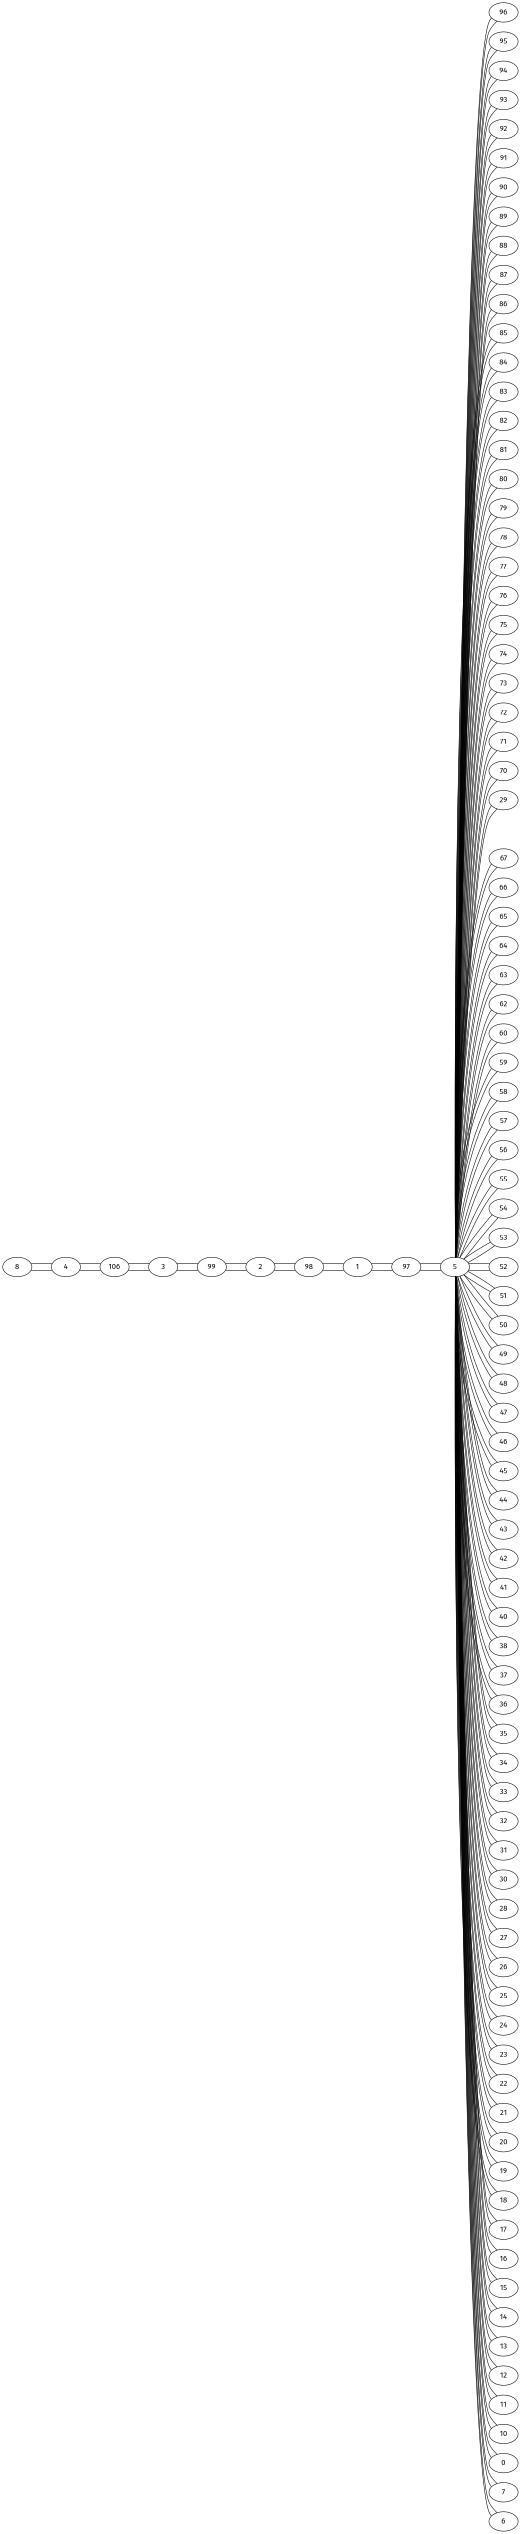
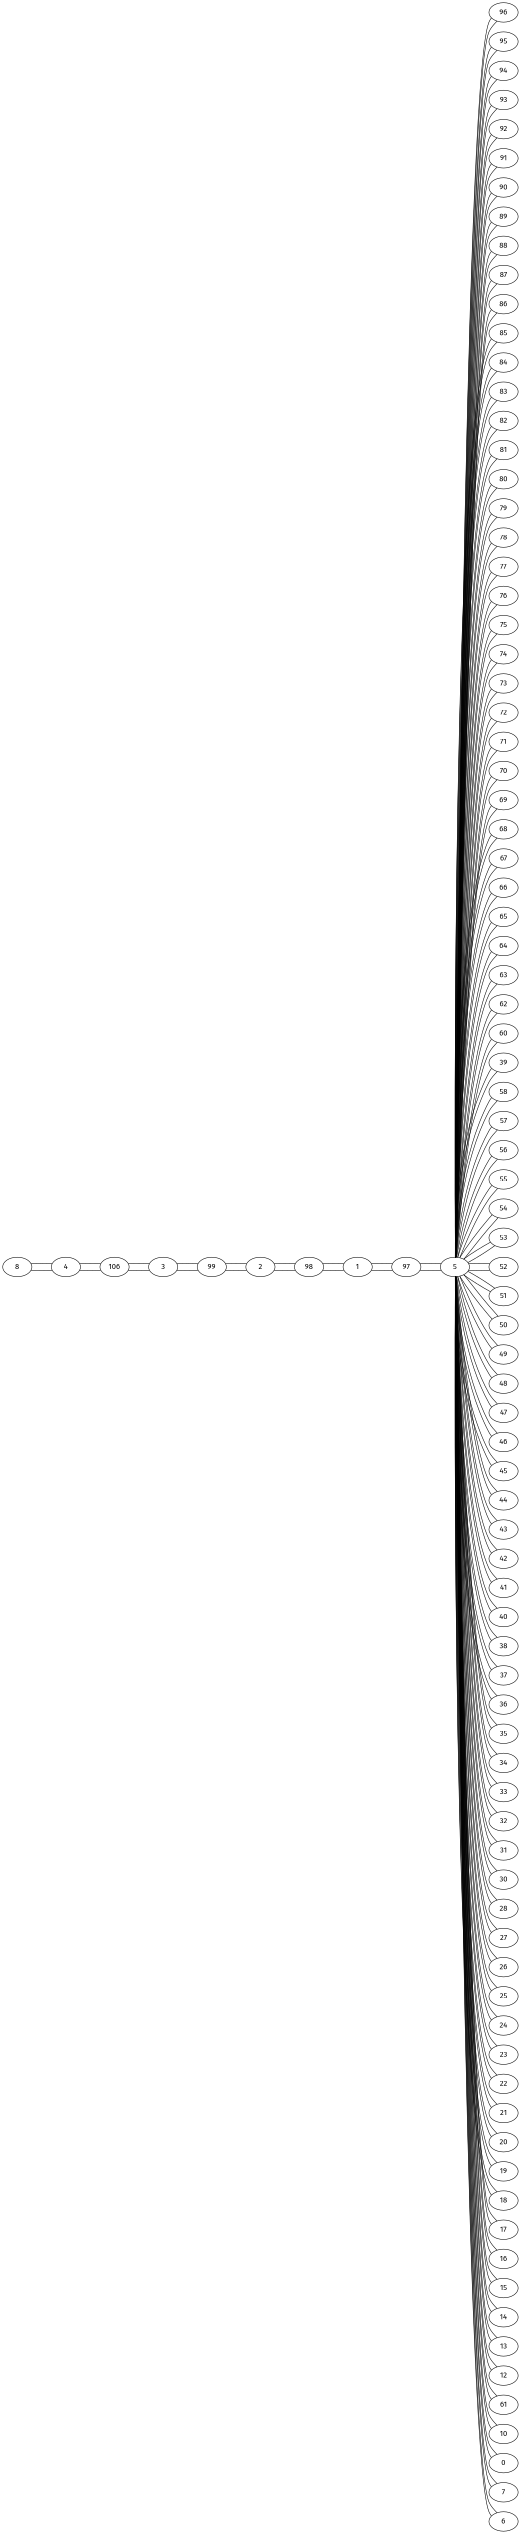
(504, 800) -> (504, 800)
none -> (504, 829)
(504, 1063) -> (504, 1063)
(504, 2405) -> (504, 2405)
